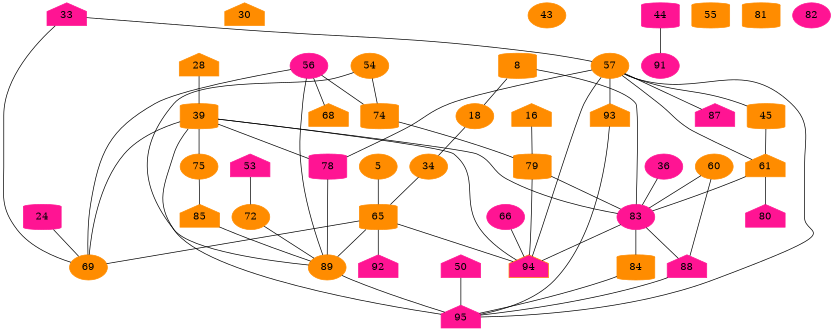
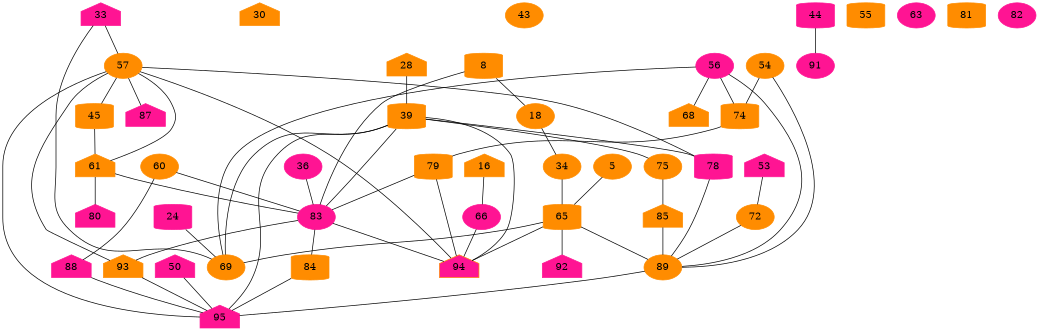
none -> (916, 15)
(532, 140) -> (483, 191)
(662, 243) -> (212, 237)
